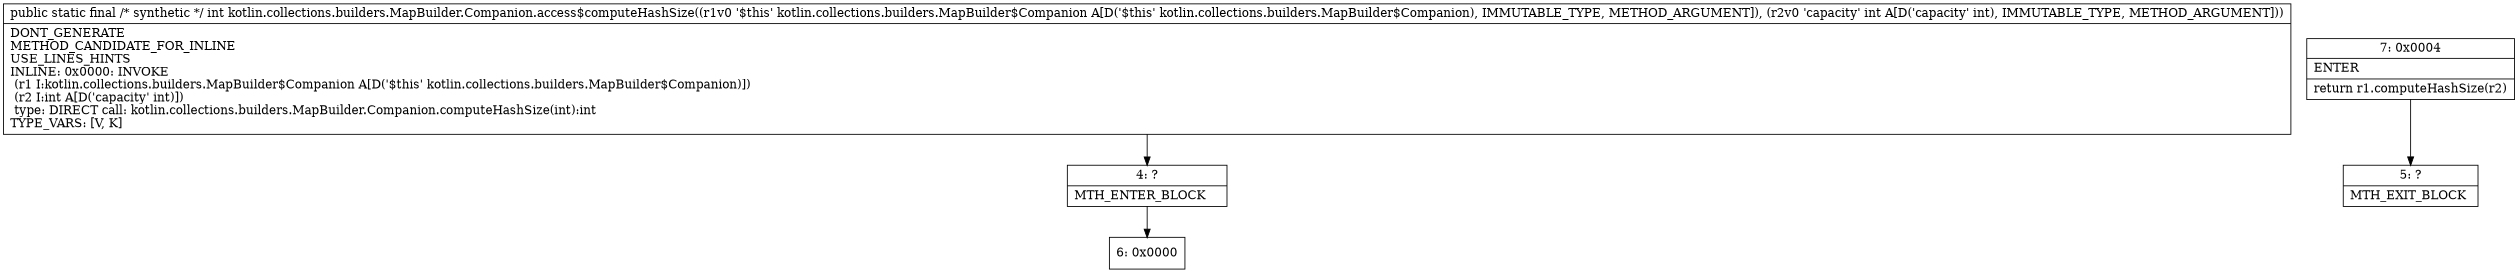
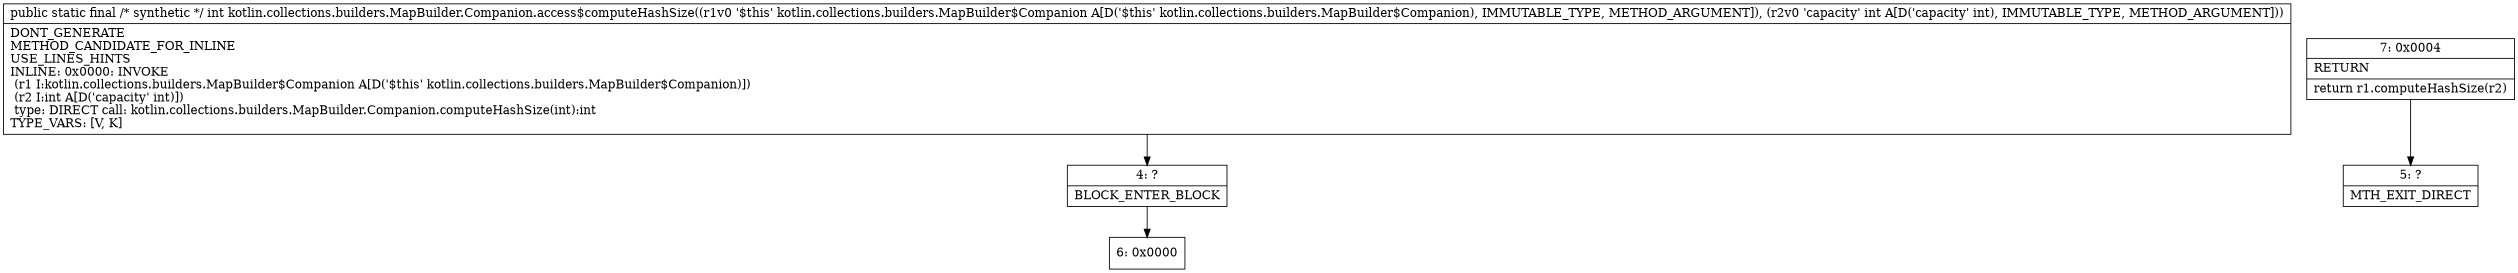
(2336, 68) -> (2342, 68)
(1140, 196) -> (1147, 196)
(2408, 196) -> (2411, 196)
